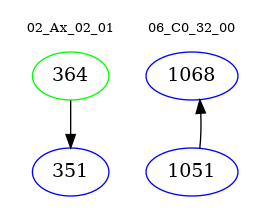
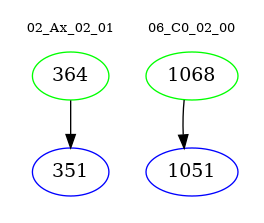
(192, 29) -> (192, 29)
(192, 76) -> (192, 76)
(201, 131) -> (183, 117)
